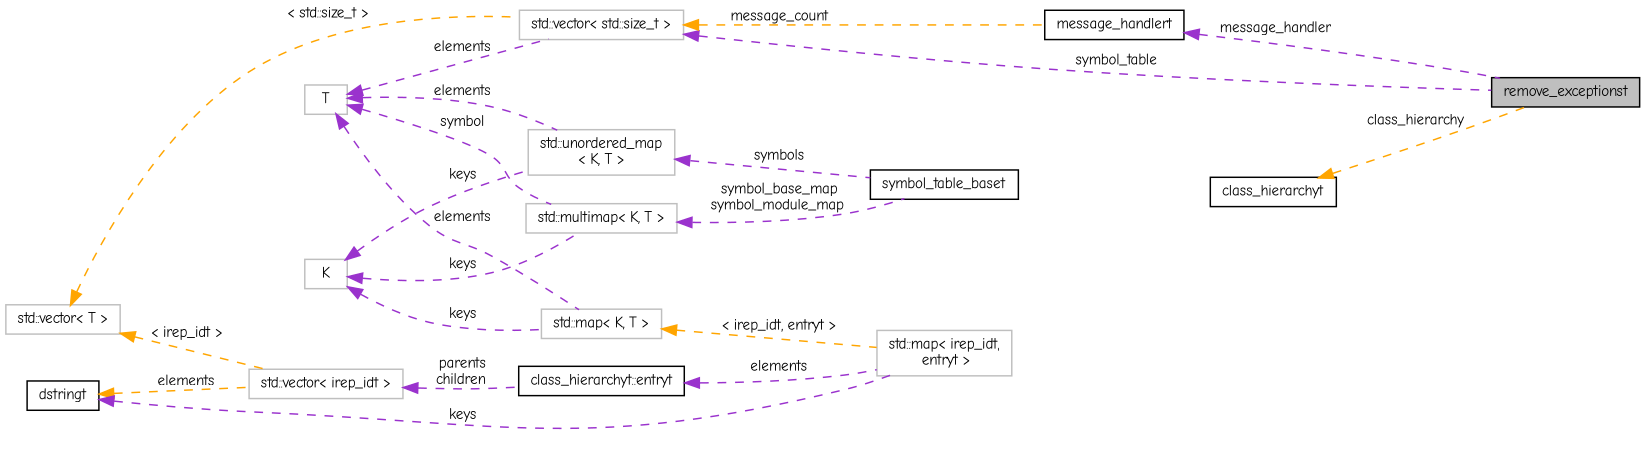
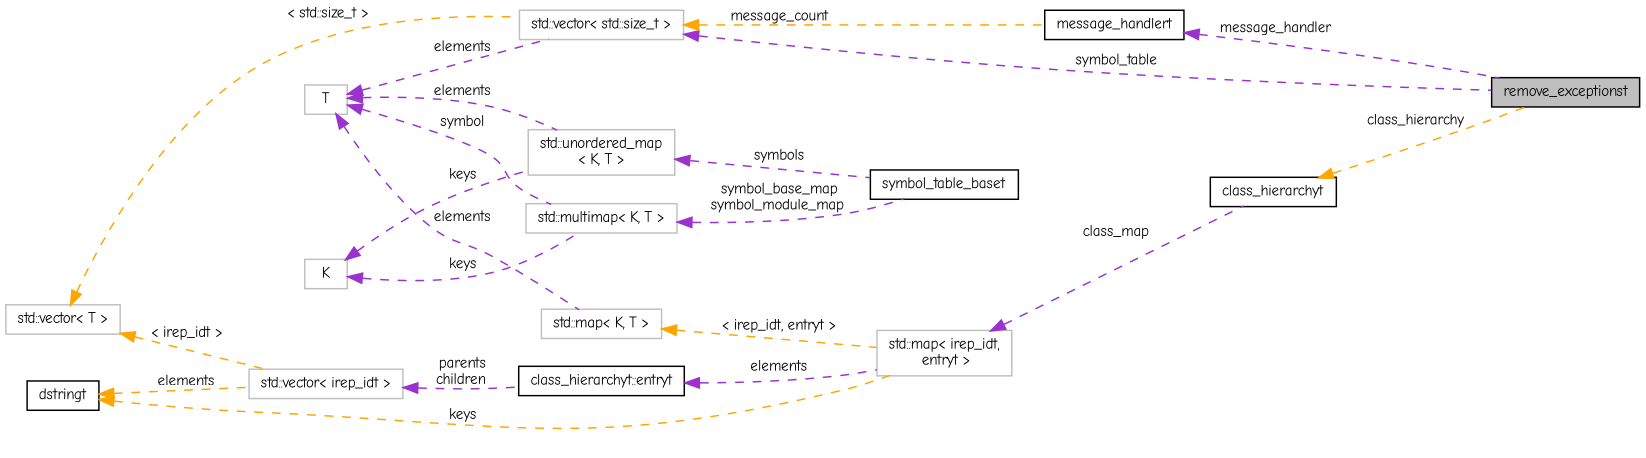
none -> (1124, 265)
(448, 326) -> none
(504, 427) -> (504, 427)
